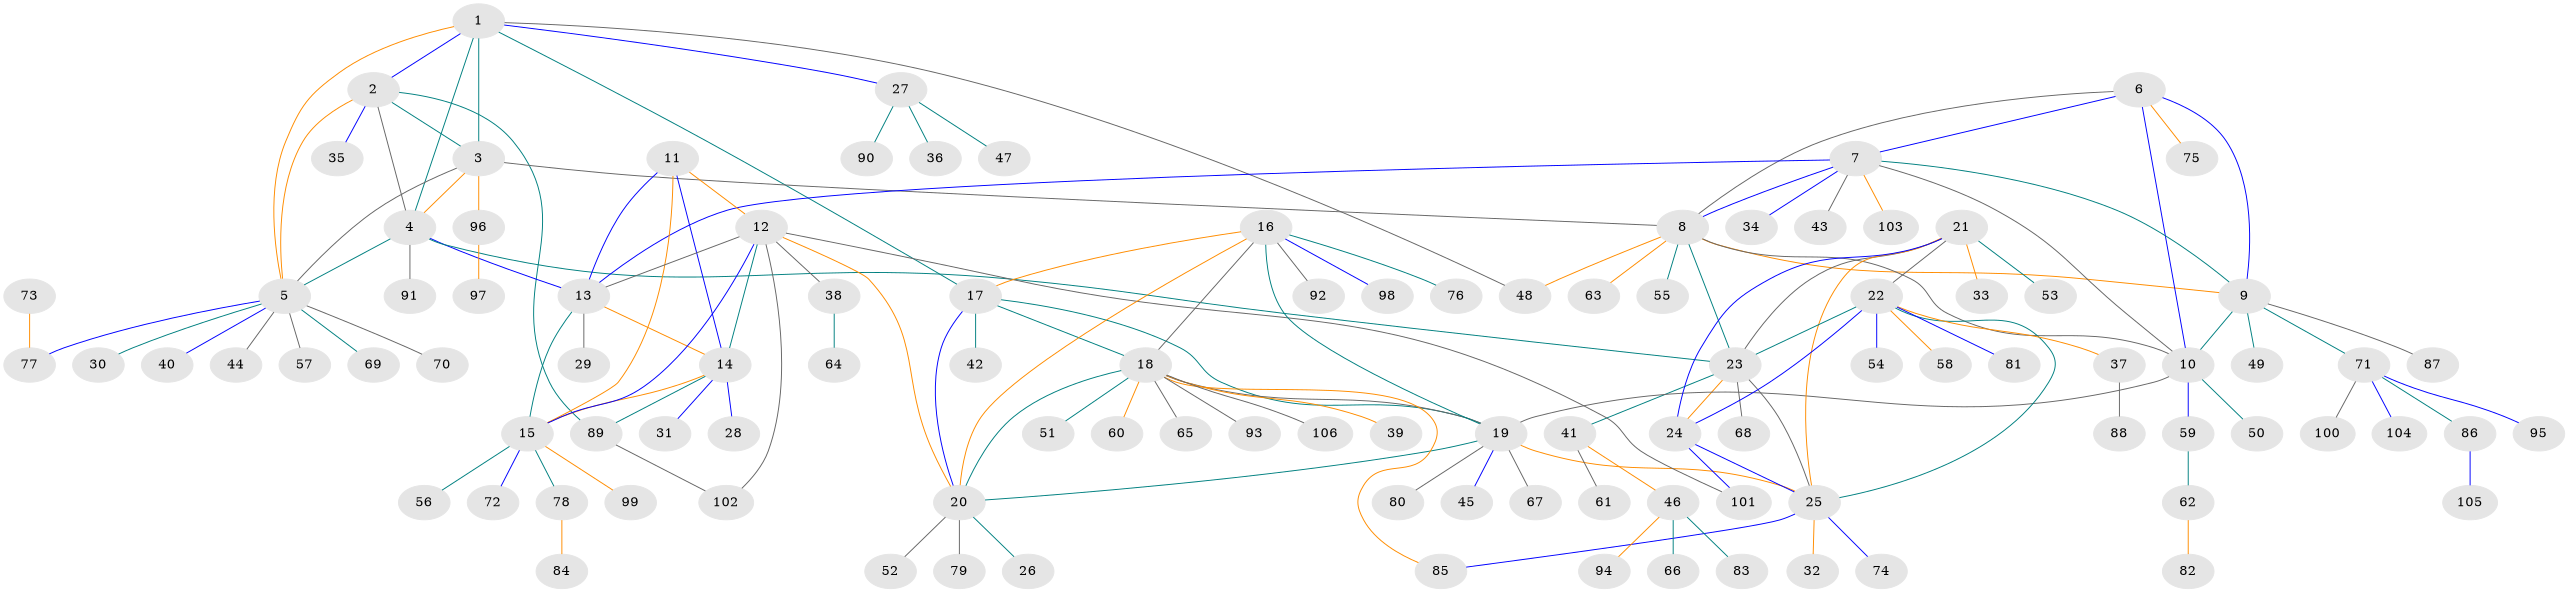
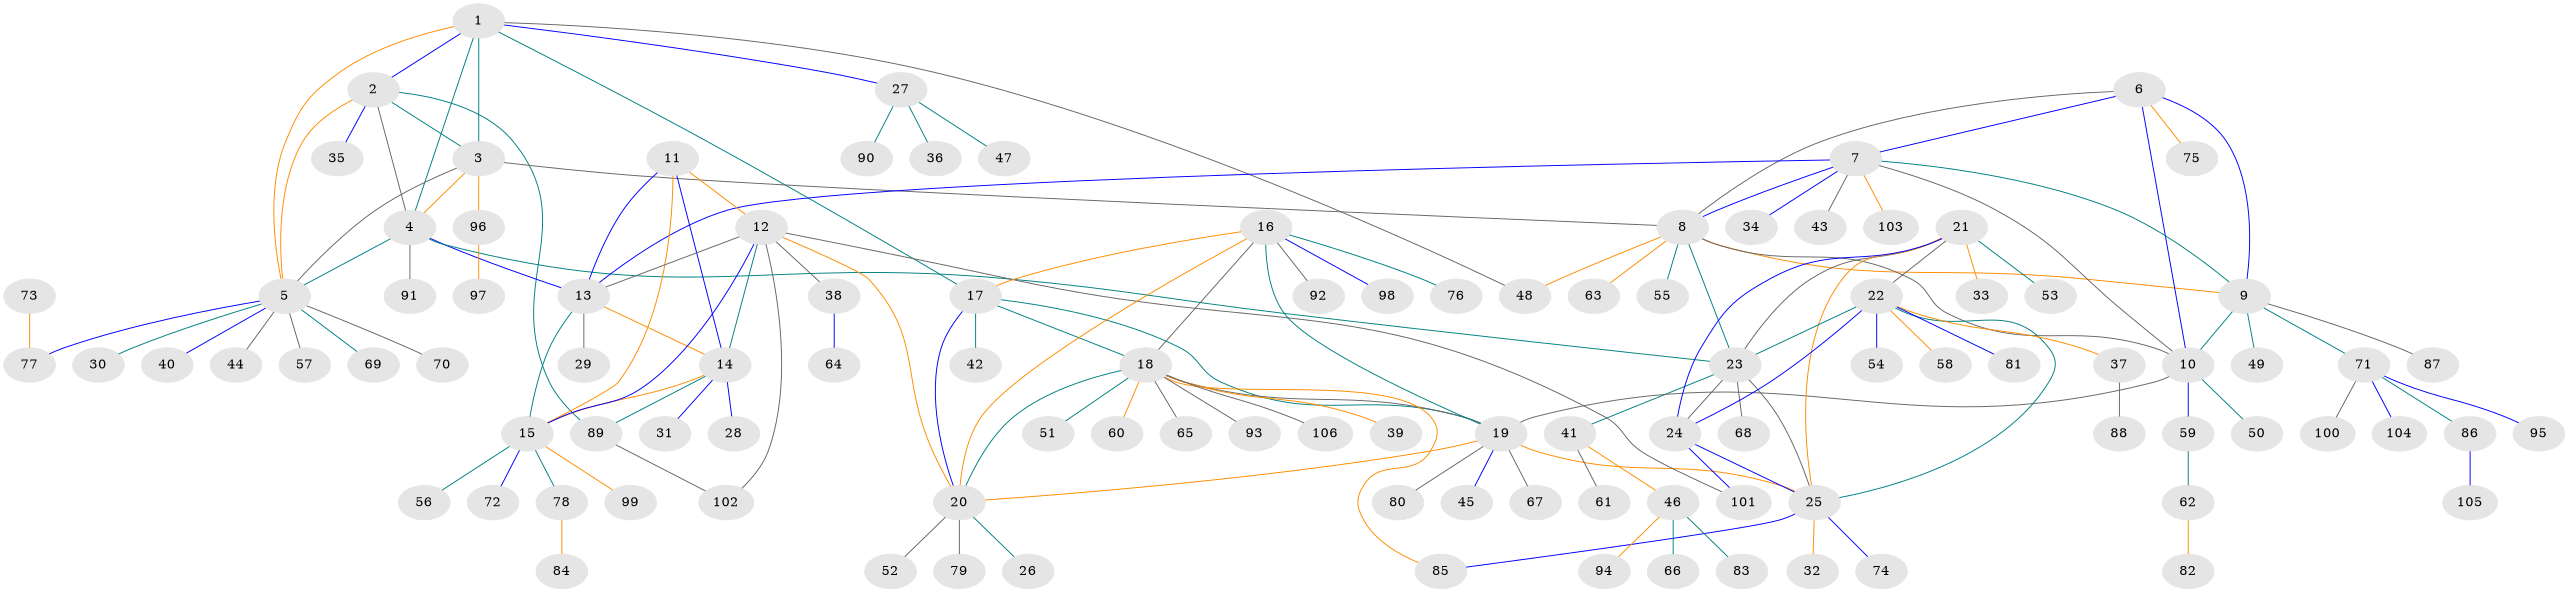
(834, 331) -> (834, 331)
(1705, 399) -> (1705, 399)
(1232, 478) -> (1232, 478)
